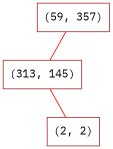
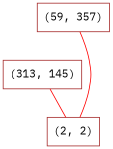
(58, 46) -> (91, 75)
